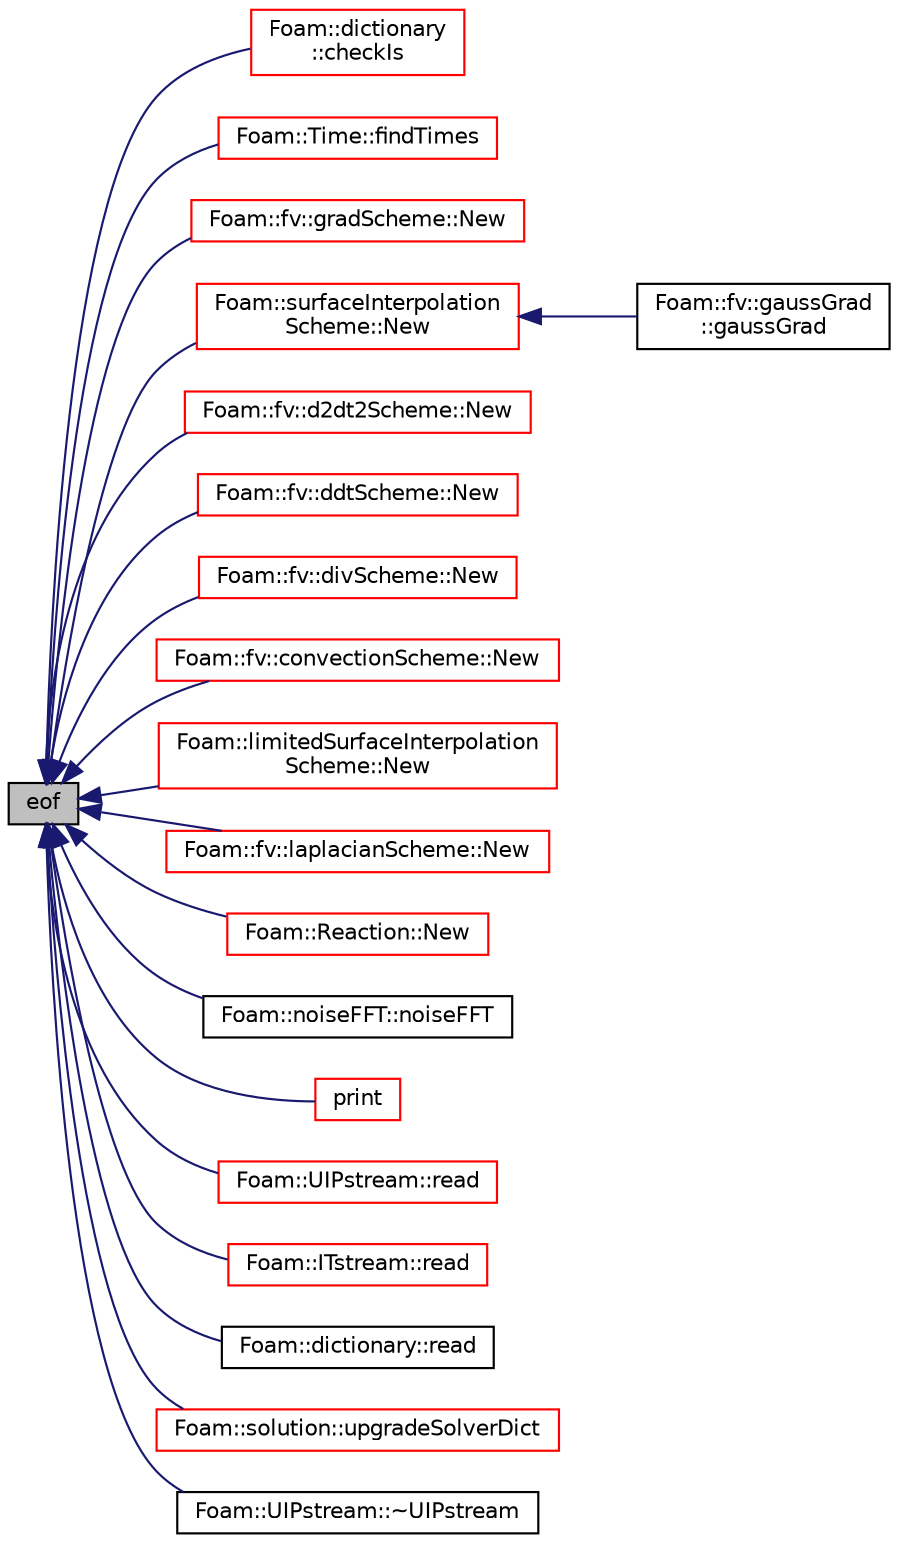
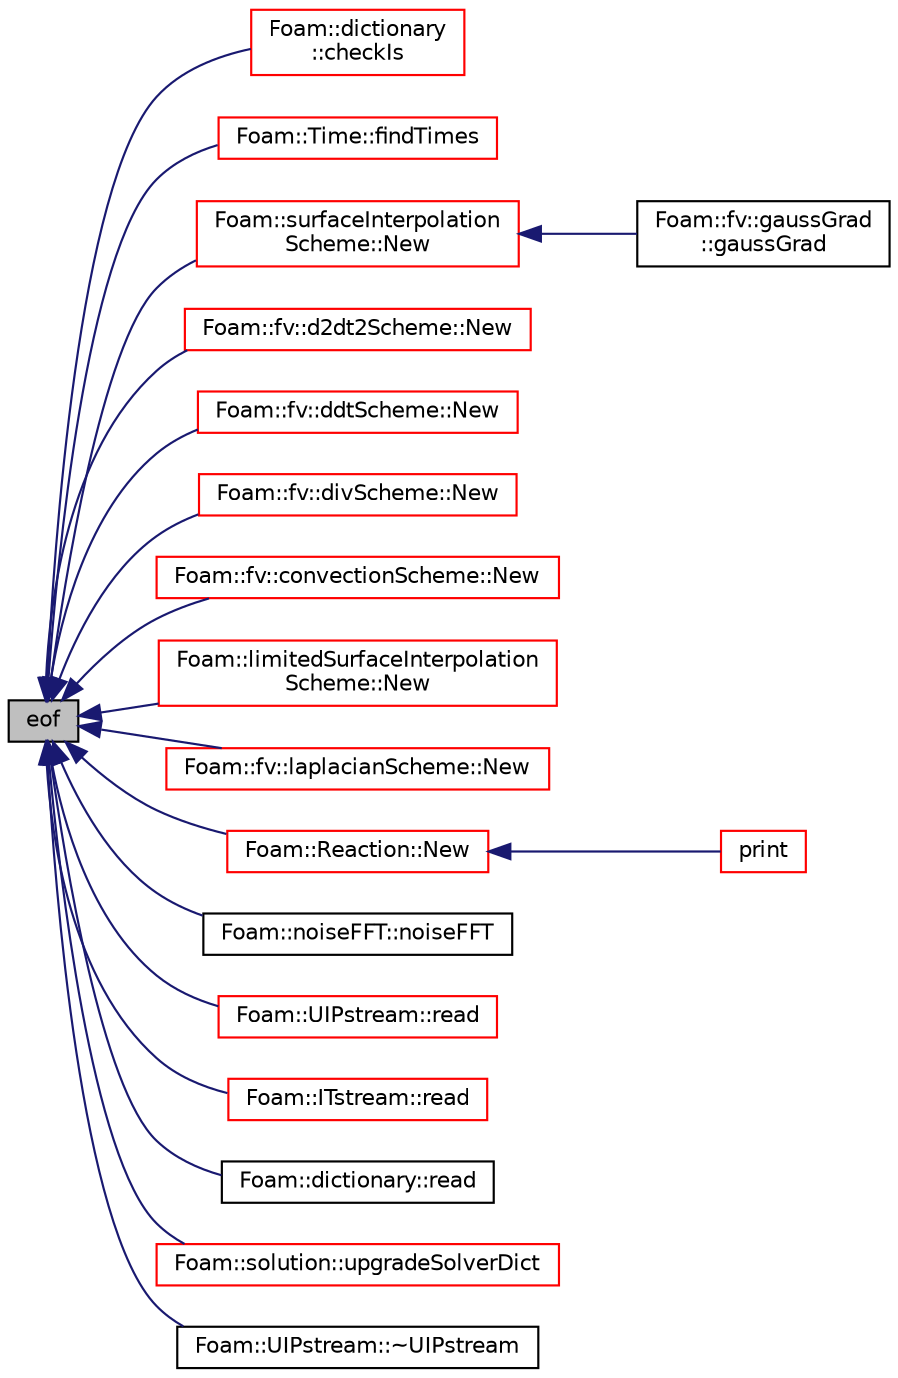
(358, 221) -> none
(131, 1032) -> (616, 852)
